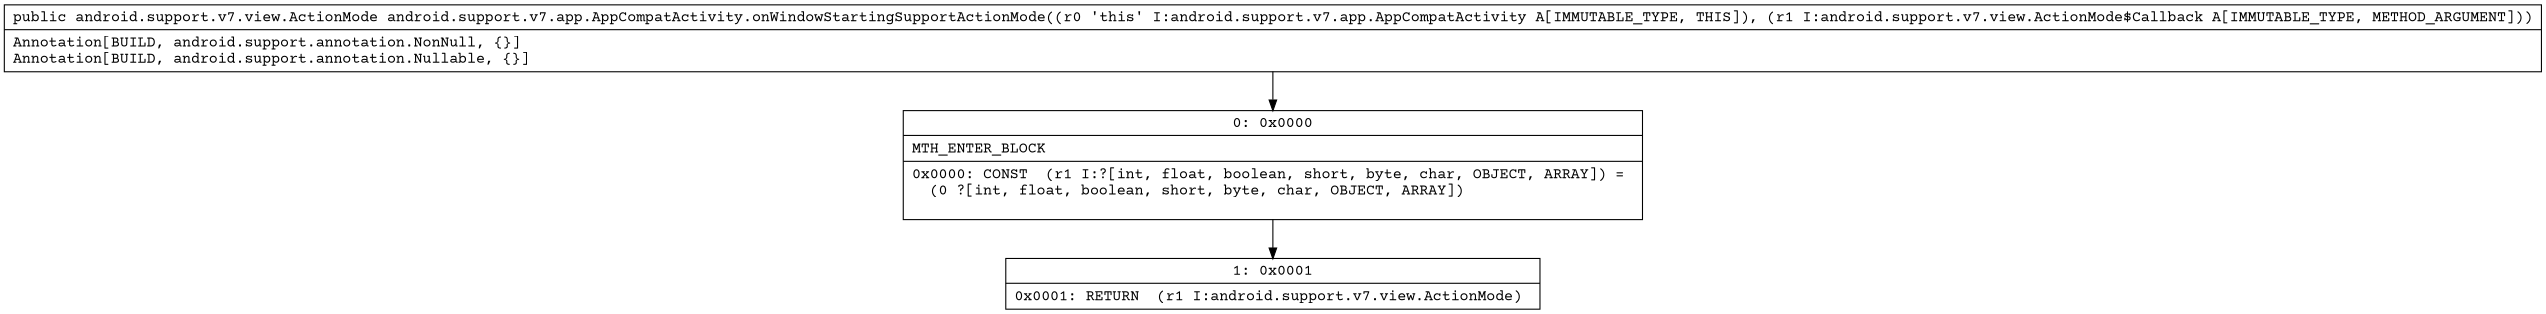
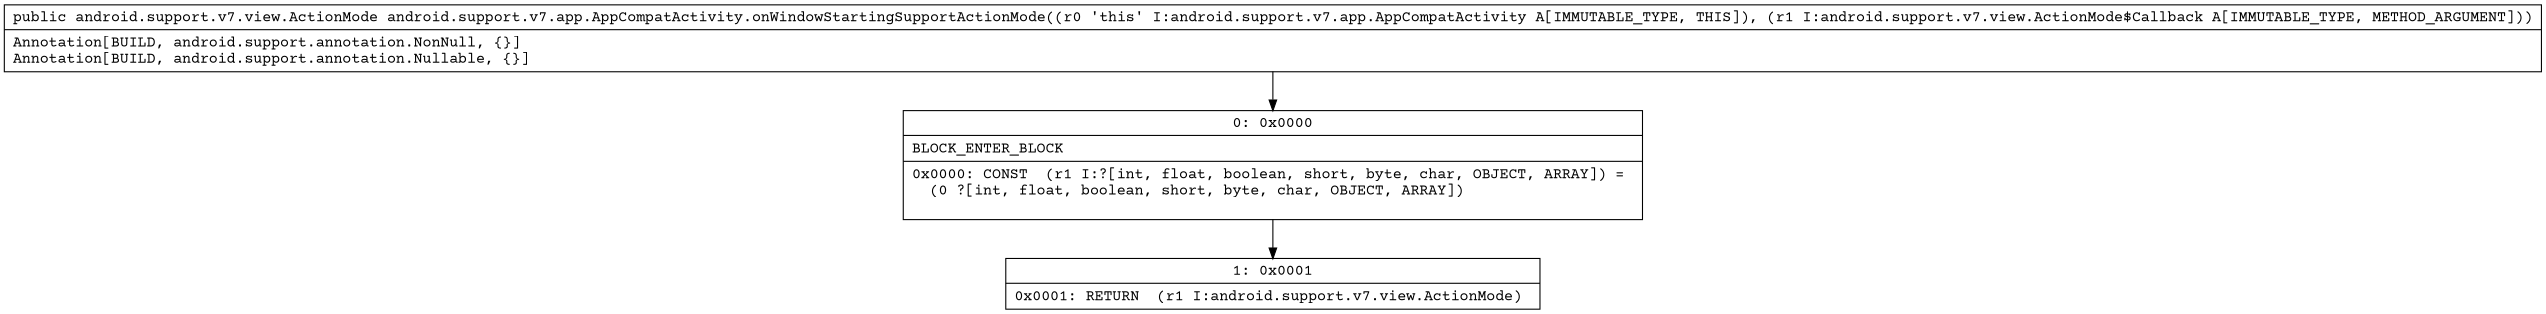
(979, 148) -> (988, 148)
